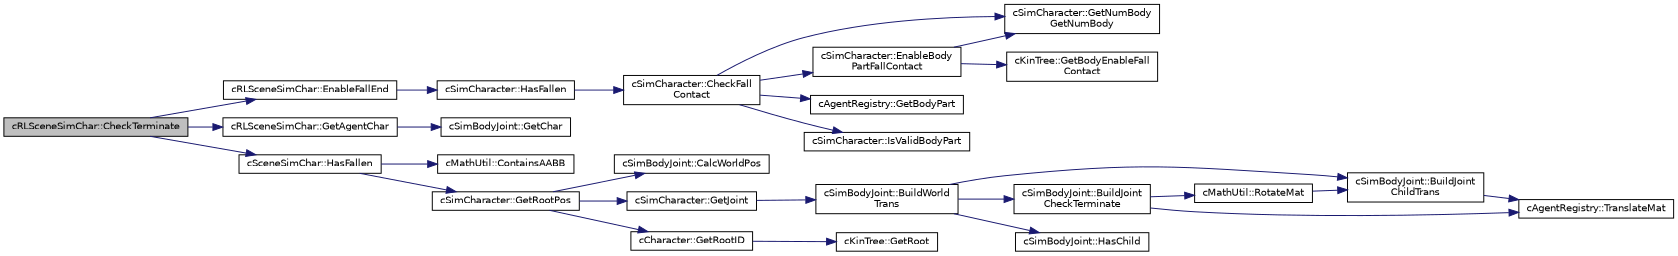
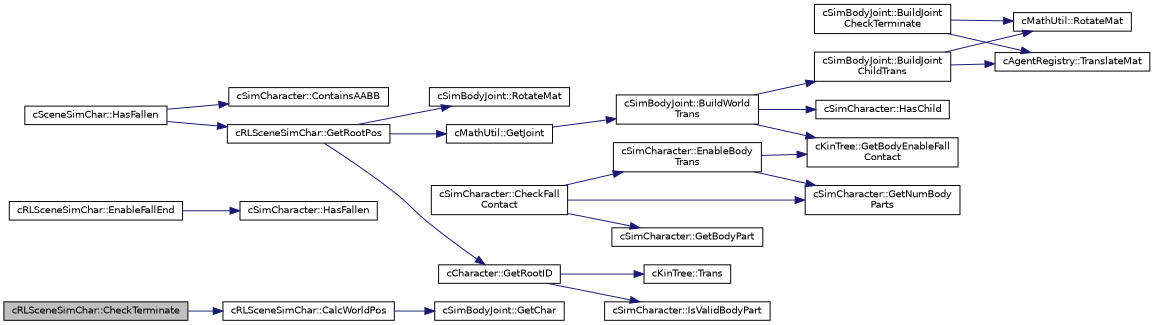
(1082, 19) -> (883, 200)
(887, 62) -> (687, 157)
(594, 90) -> none
(887, 105) -> (687, 237)
(198, 109) -> none
(786, 118) -> (589, 292)
(310, 127) -> (309, 311)
(198, 145) -> none
(506, 164) -> (309, 97)
(692, 164) -> (499, 97)
(1325, 191) -> (972, 46)
(981, 199) -> (780, 130)
(506, 201) -> (309, 134)
(692, 201) -> (499, 134)
(887, 242) -> (687, 274)
(1082, 242) -> (883, 110)
